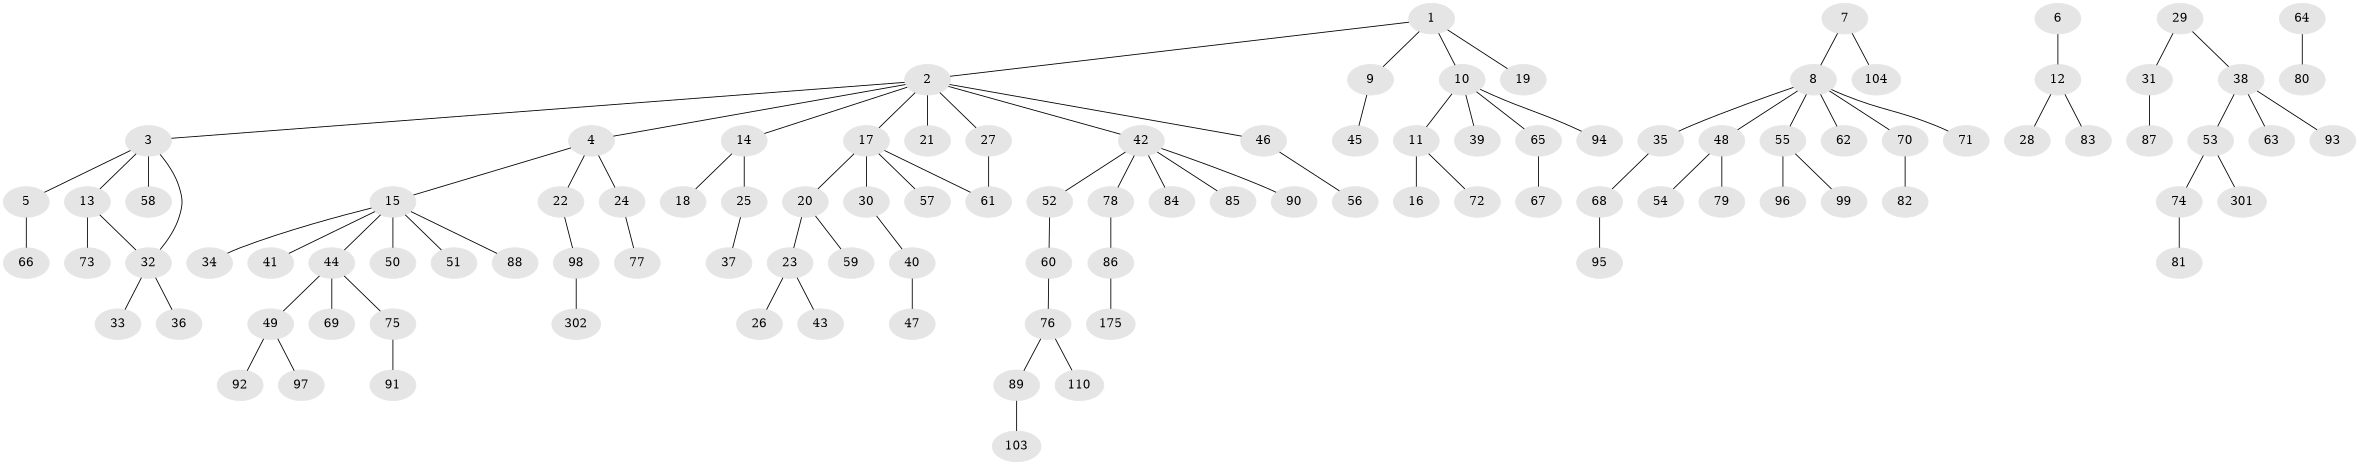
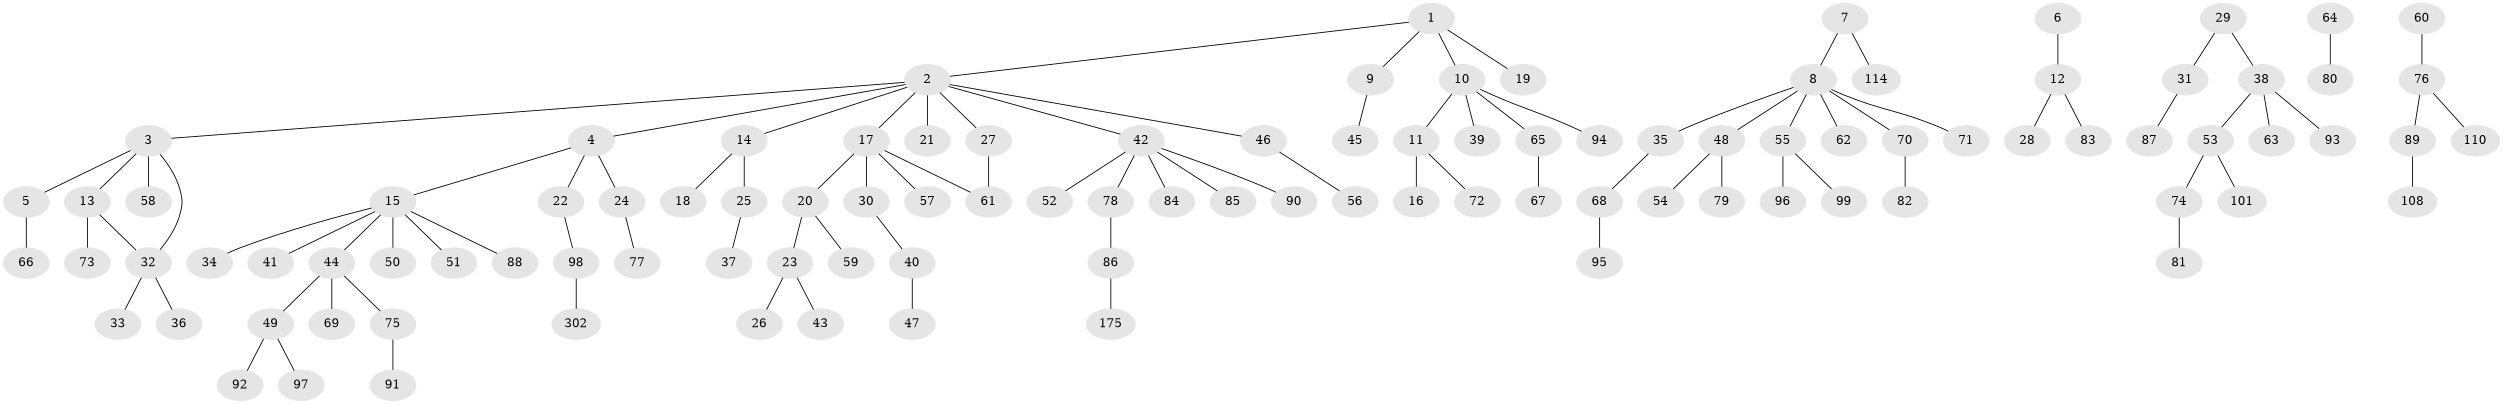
(1876, 80) -> (1876, 80)
(2242, 202) -> (2242, 202)
(1049, 233) -> none
(1017, 446) -> (2413, 202)
